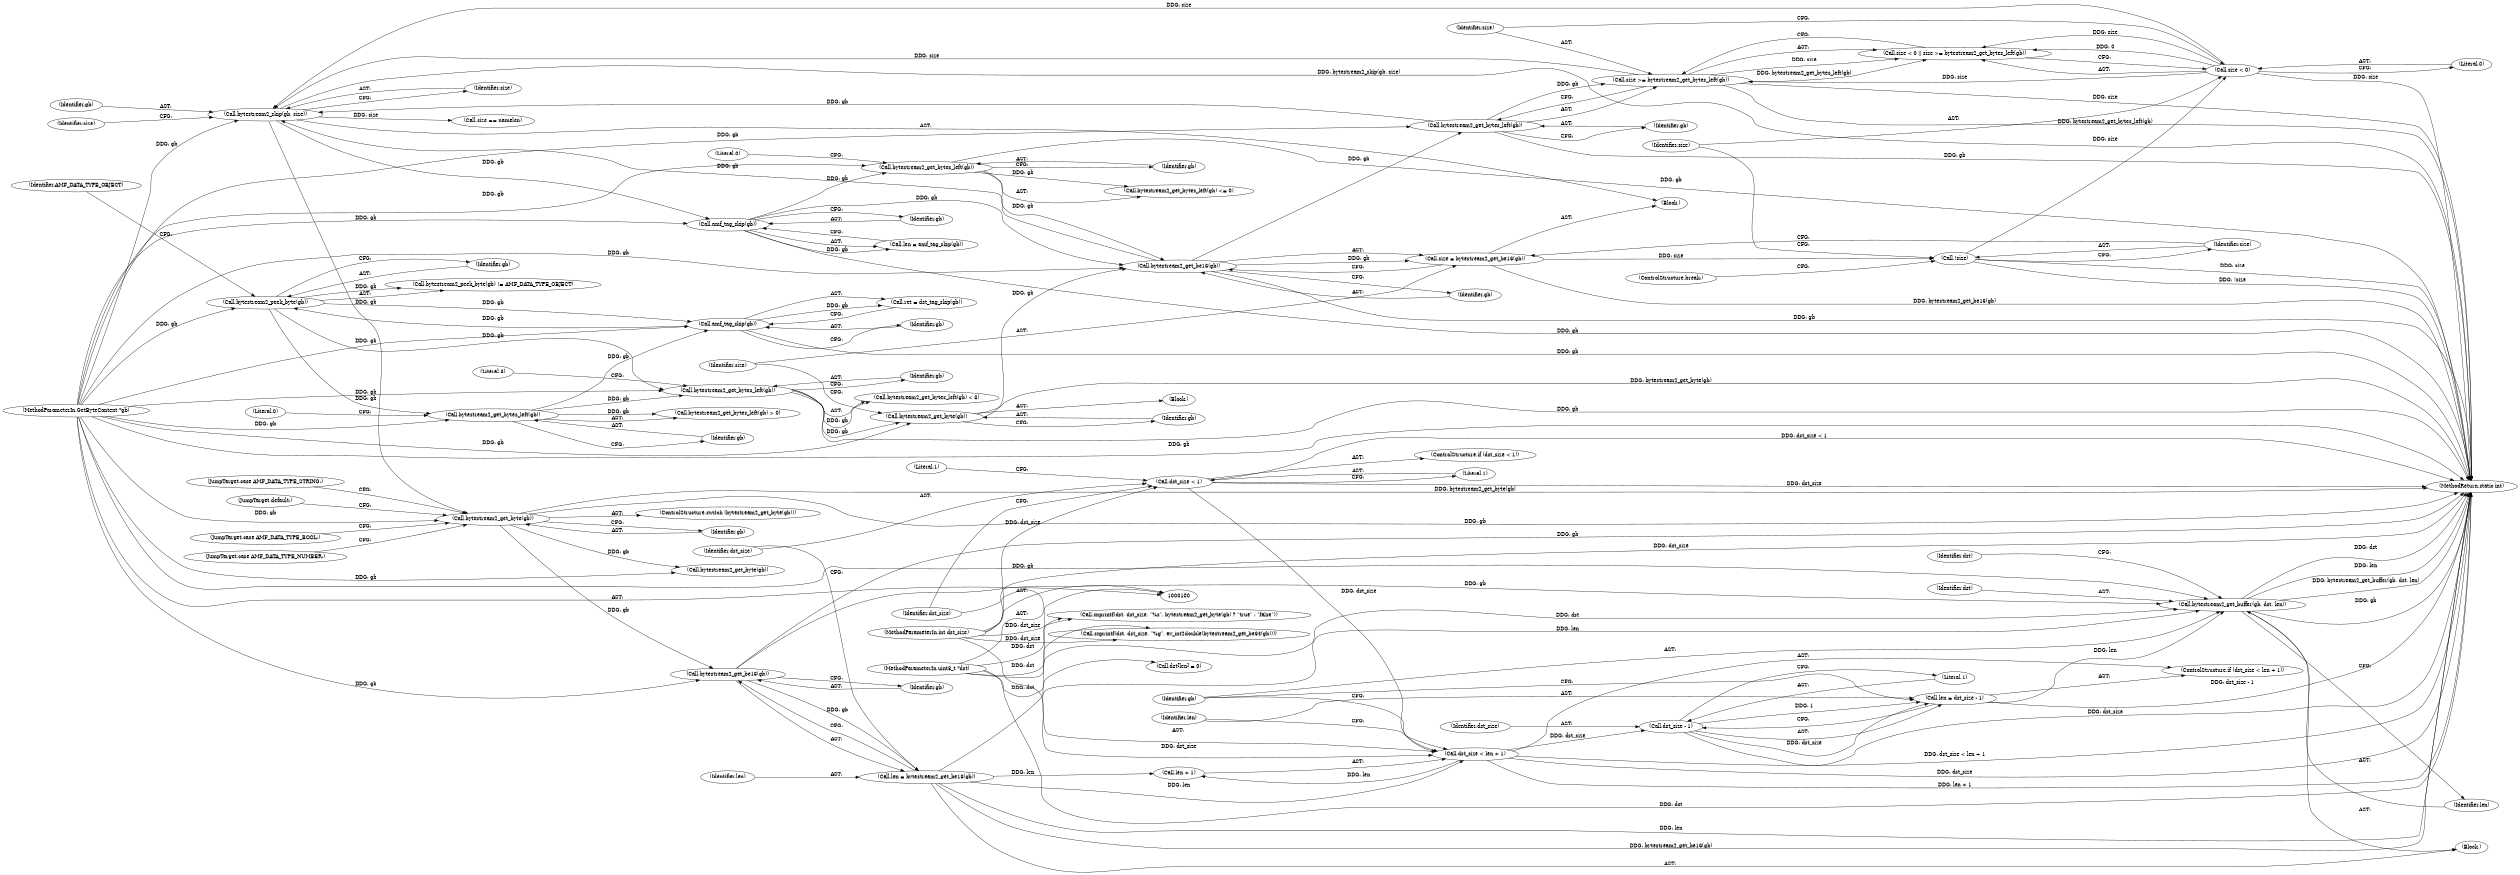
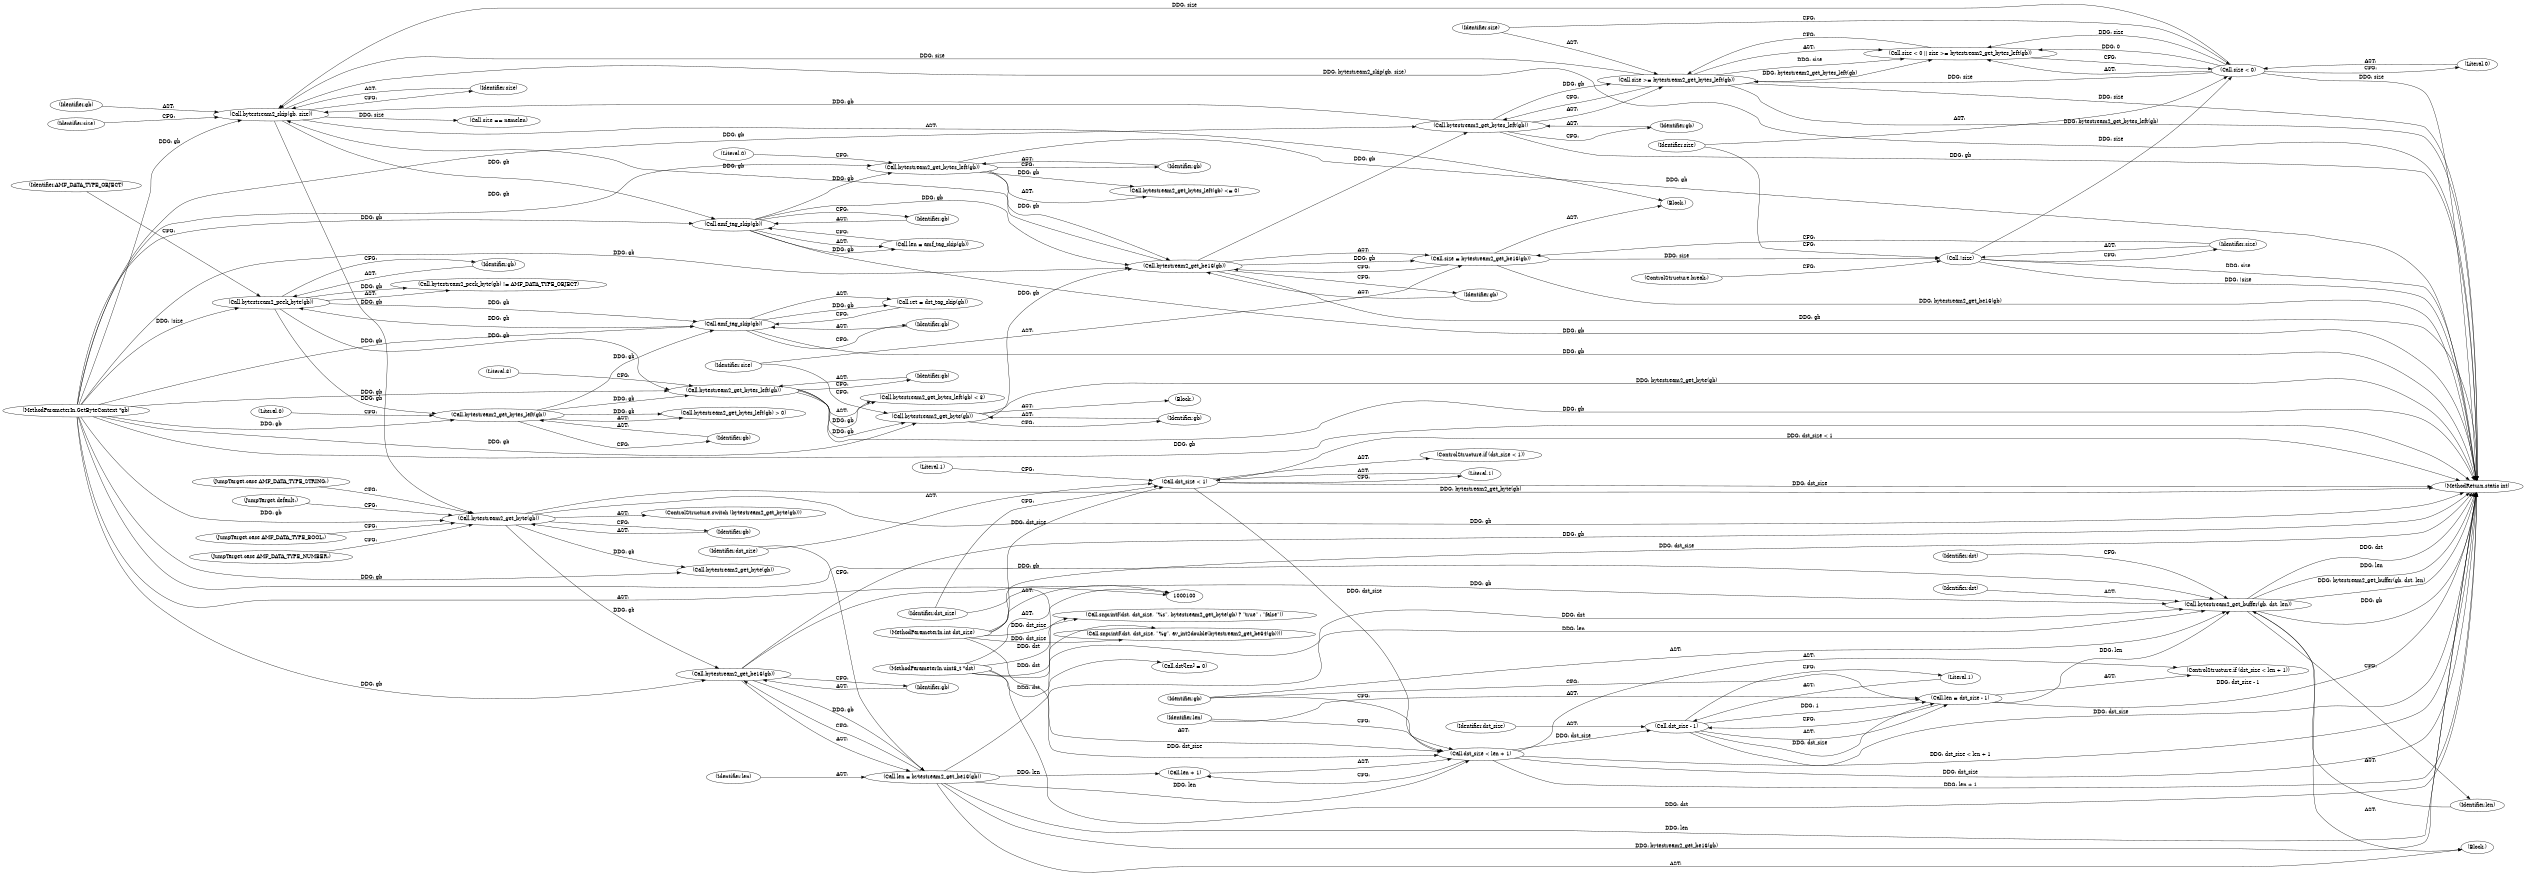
(167, 324) -> (169, 322)
(1359, 775) -> (1364, 775)
